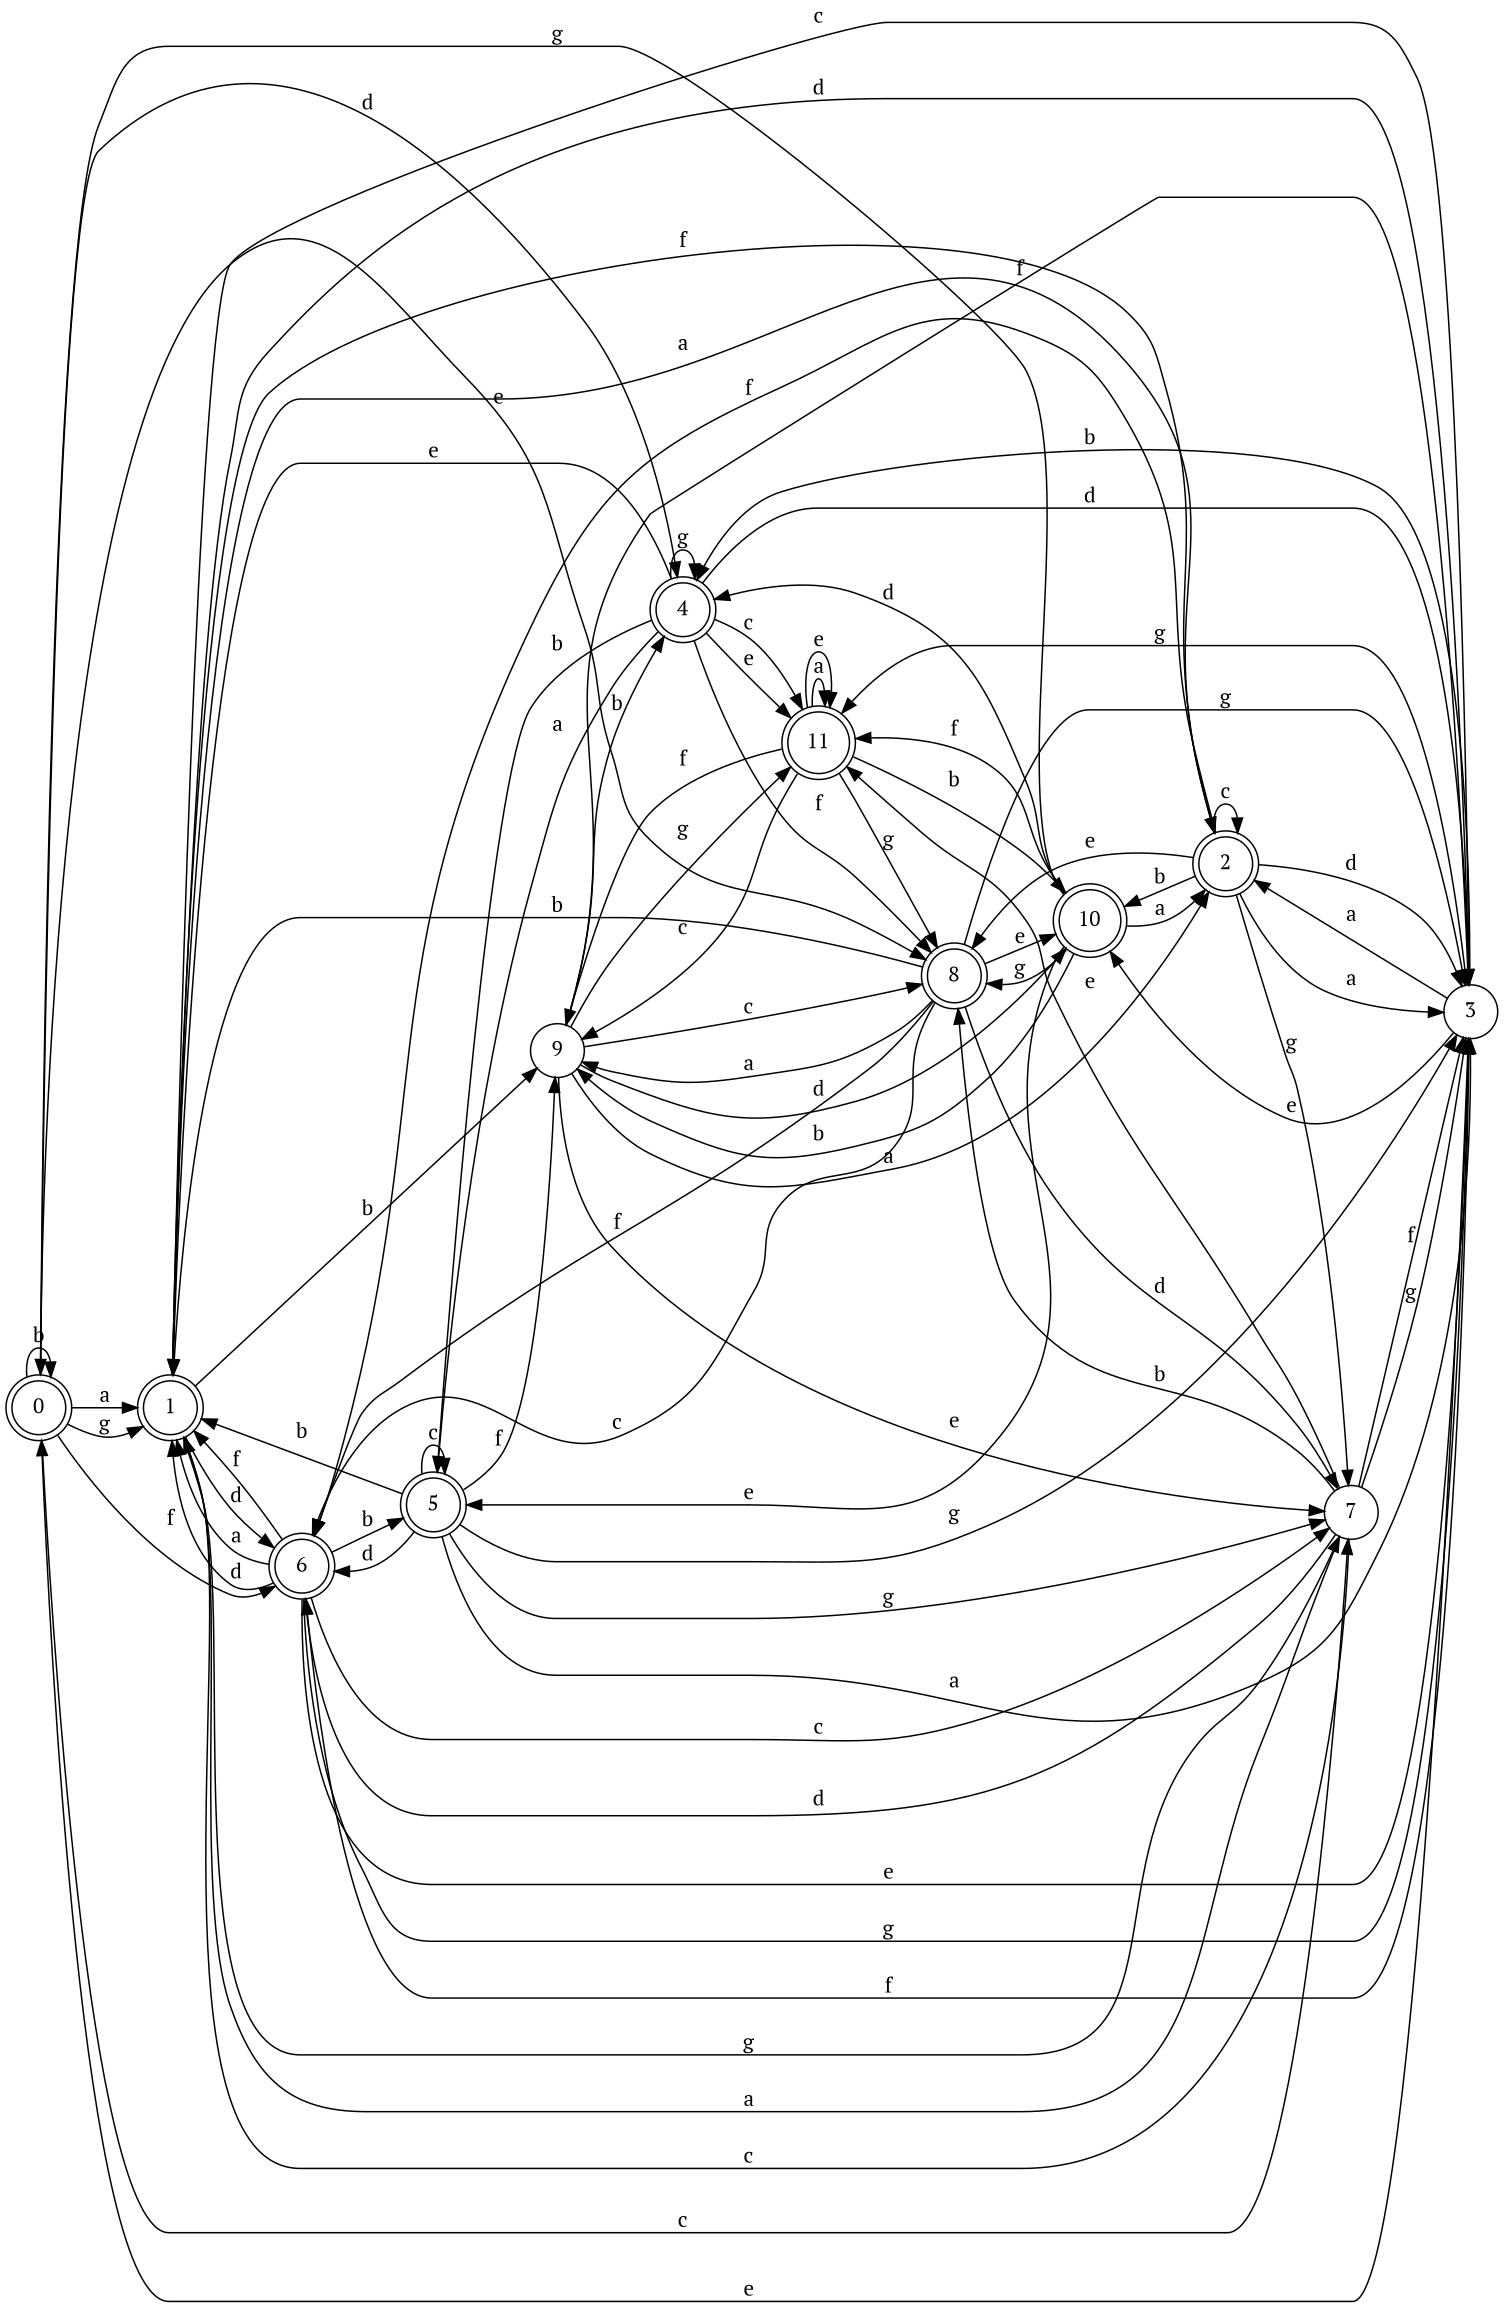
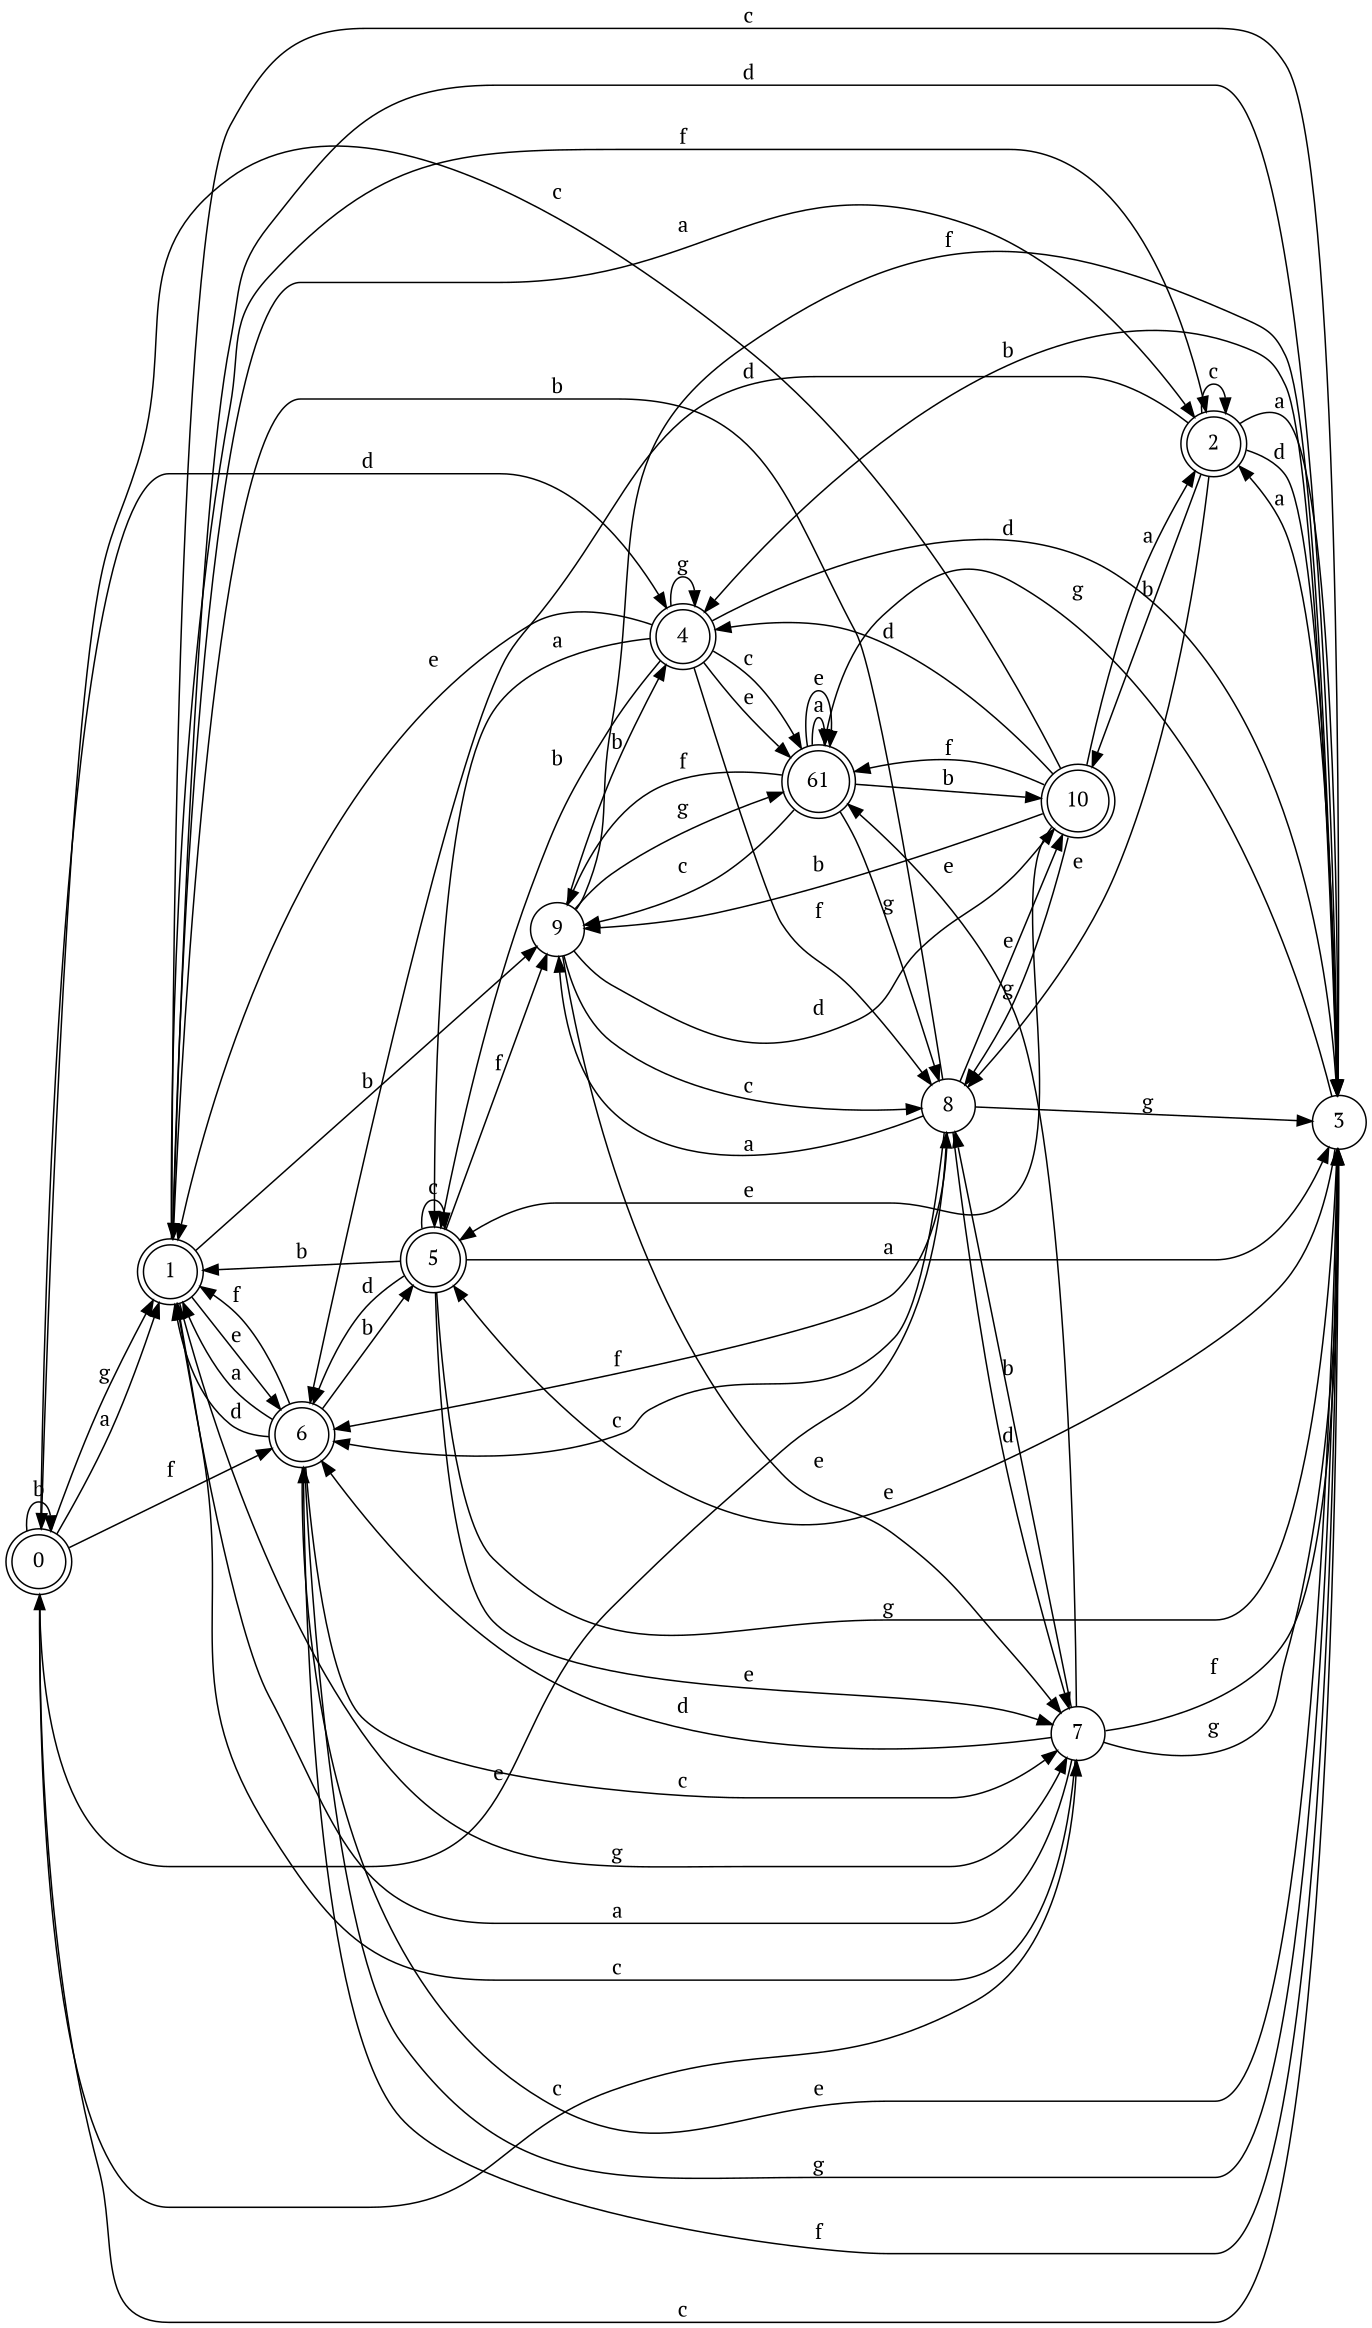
(557, 35) -> (557, 194)
(749, 389) -> (749, 373)
(819, 743) -> (819, 782)
(954, 976) -> (948, 1106)
(1273, 1111) -> (933, 1491)
(919, 1161) -> none
(1315, 1178) -> none
(236, 1497) -> (236, 1337)
(889, 1598) -> (749, 1676)
(749, 2290) -> (683, 2311)
